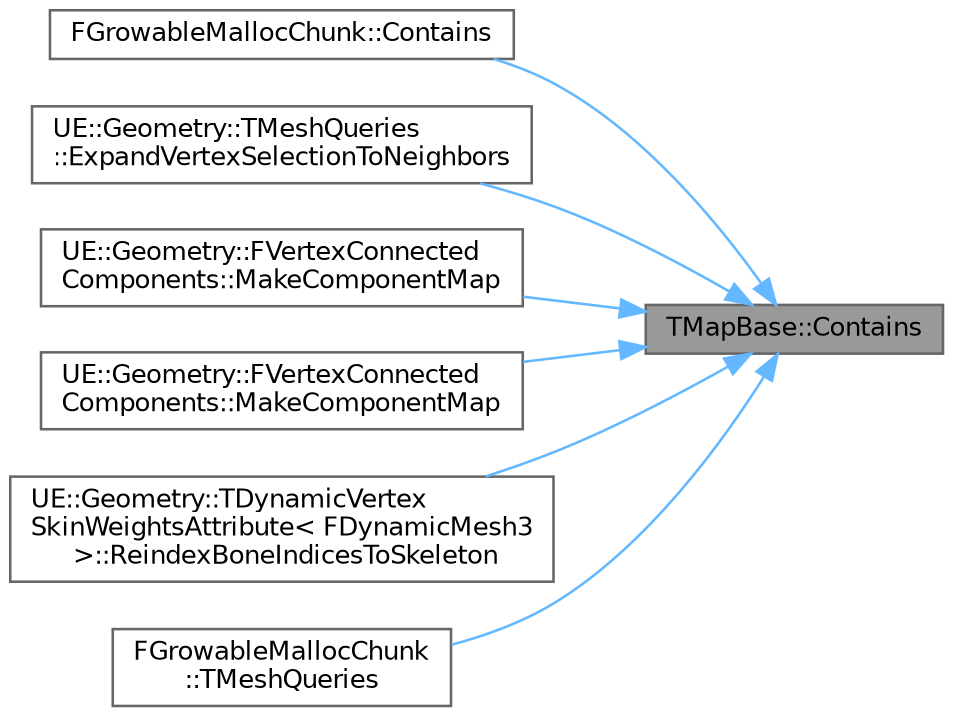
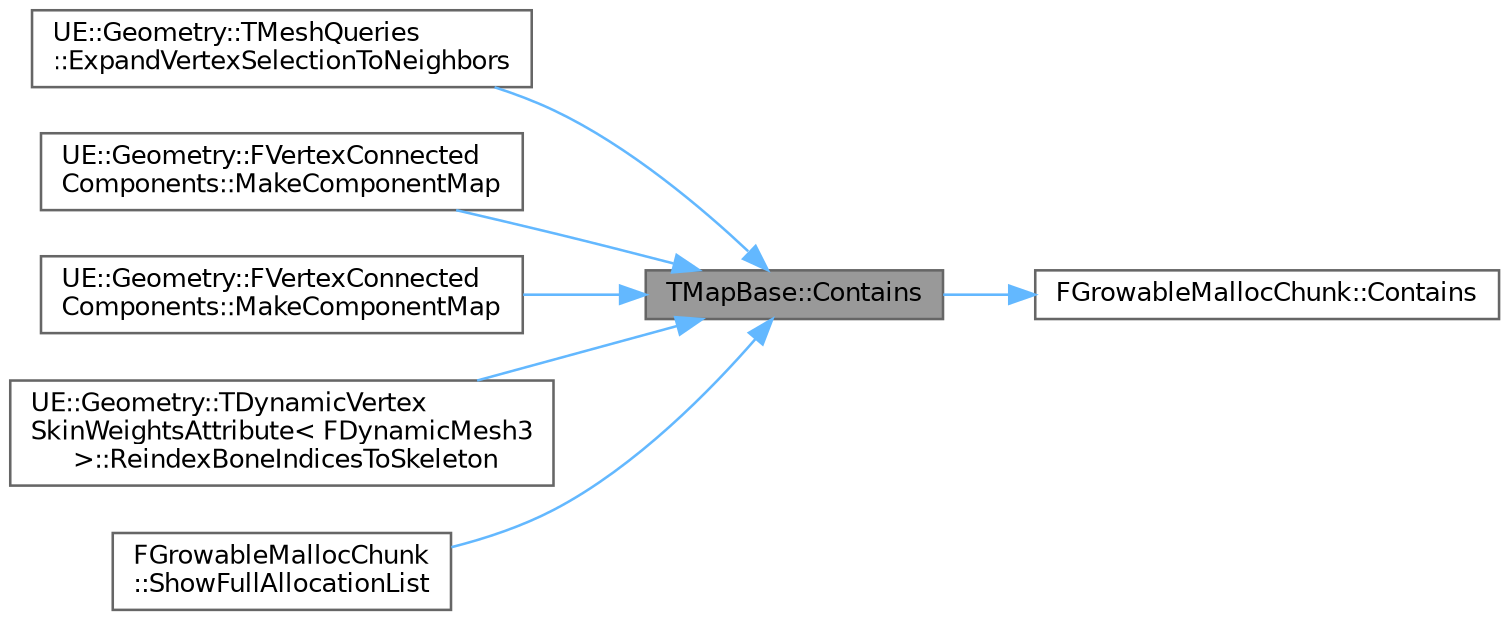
(645, 150) -> (976, 295)
(282, 668) -> (282, 571)
